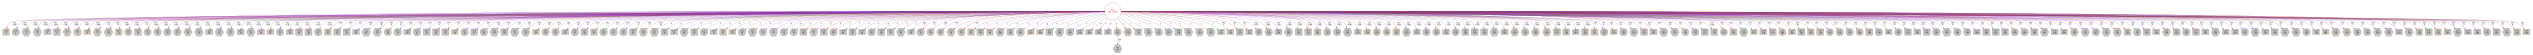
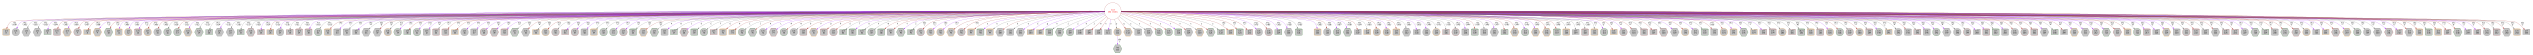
(1308, 32) -> none
